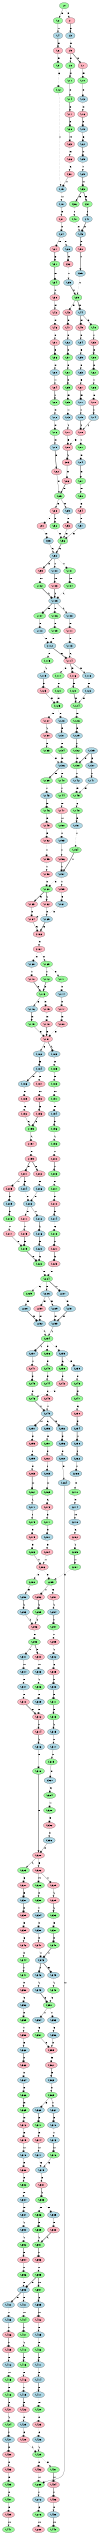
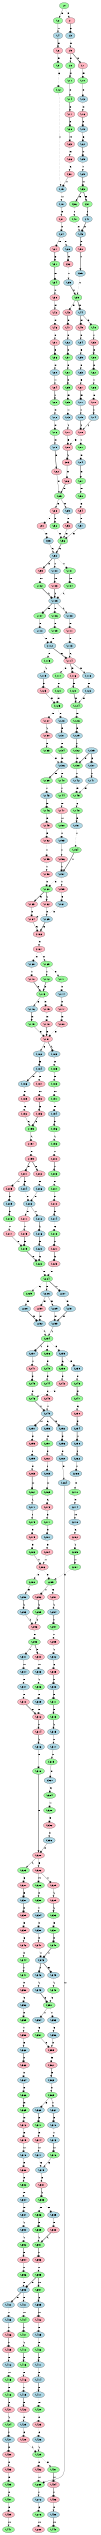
(70, 27) -> (70, 27)
(38, 2326) -> (38, 2326)
